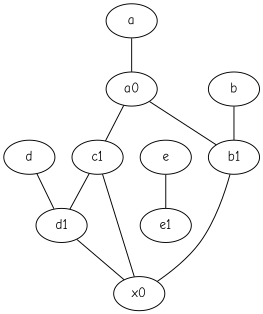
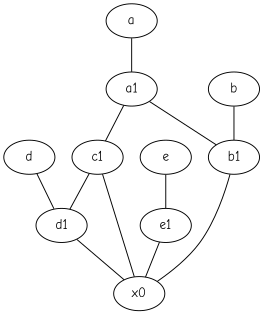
(132, 89) -> (132, 89)
none -> (152, 260)
